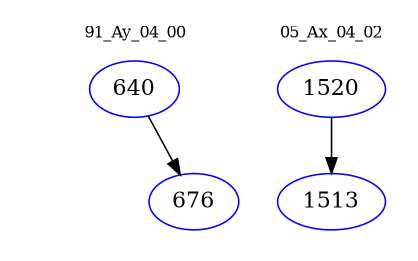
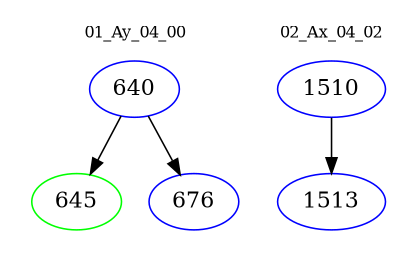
(135, 34) -> (135, 34)
(332, 34) -> (332, 34)
(332, 89) -> (332, 89)
none -> (77, 202)
